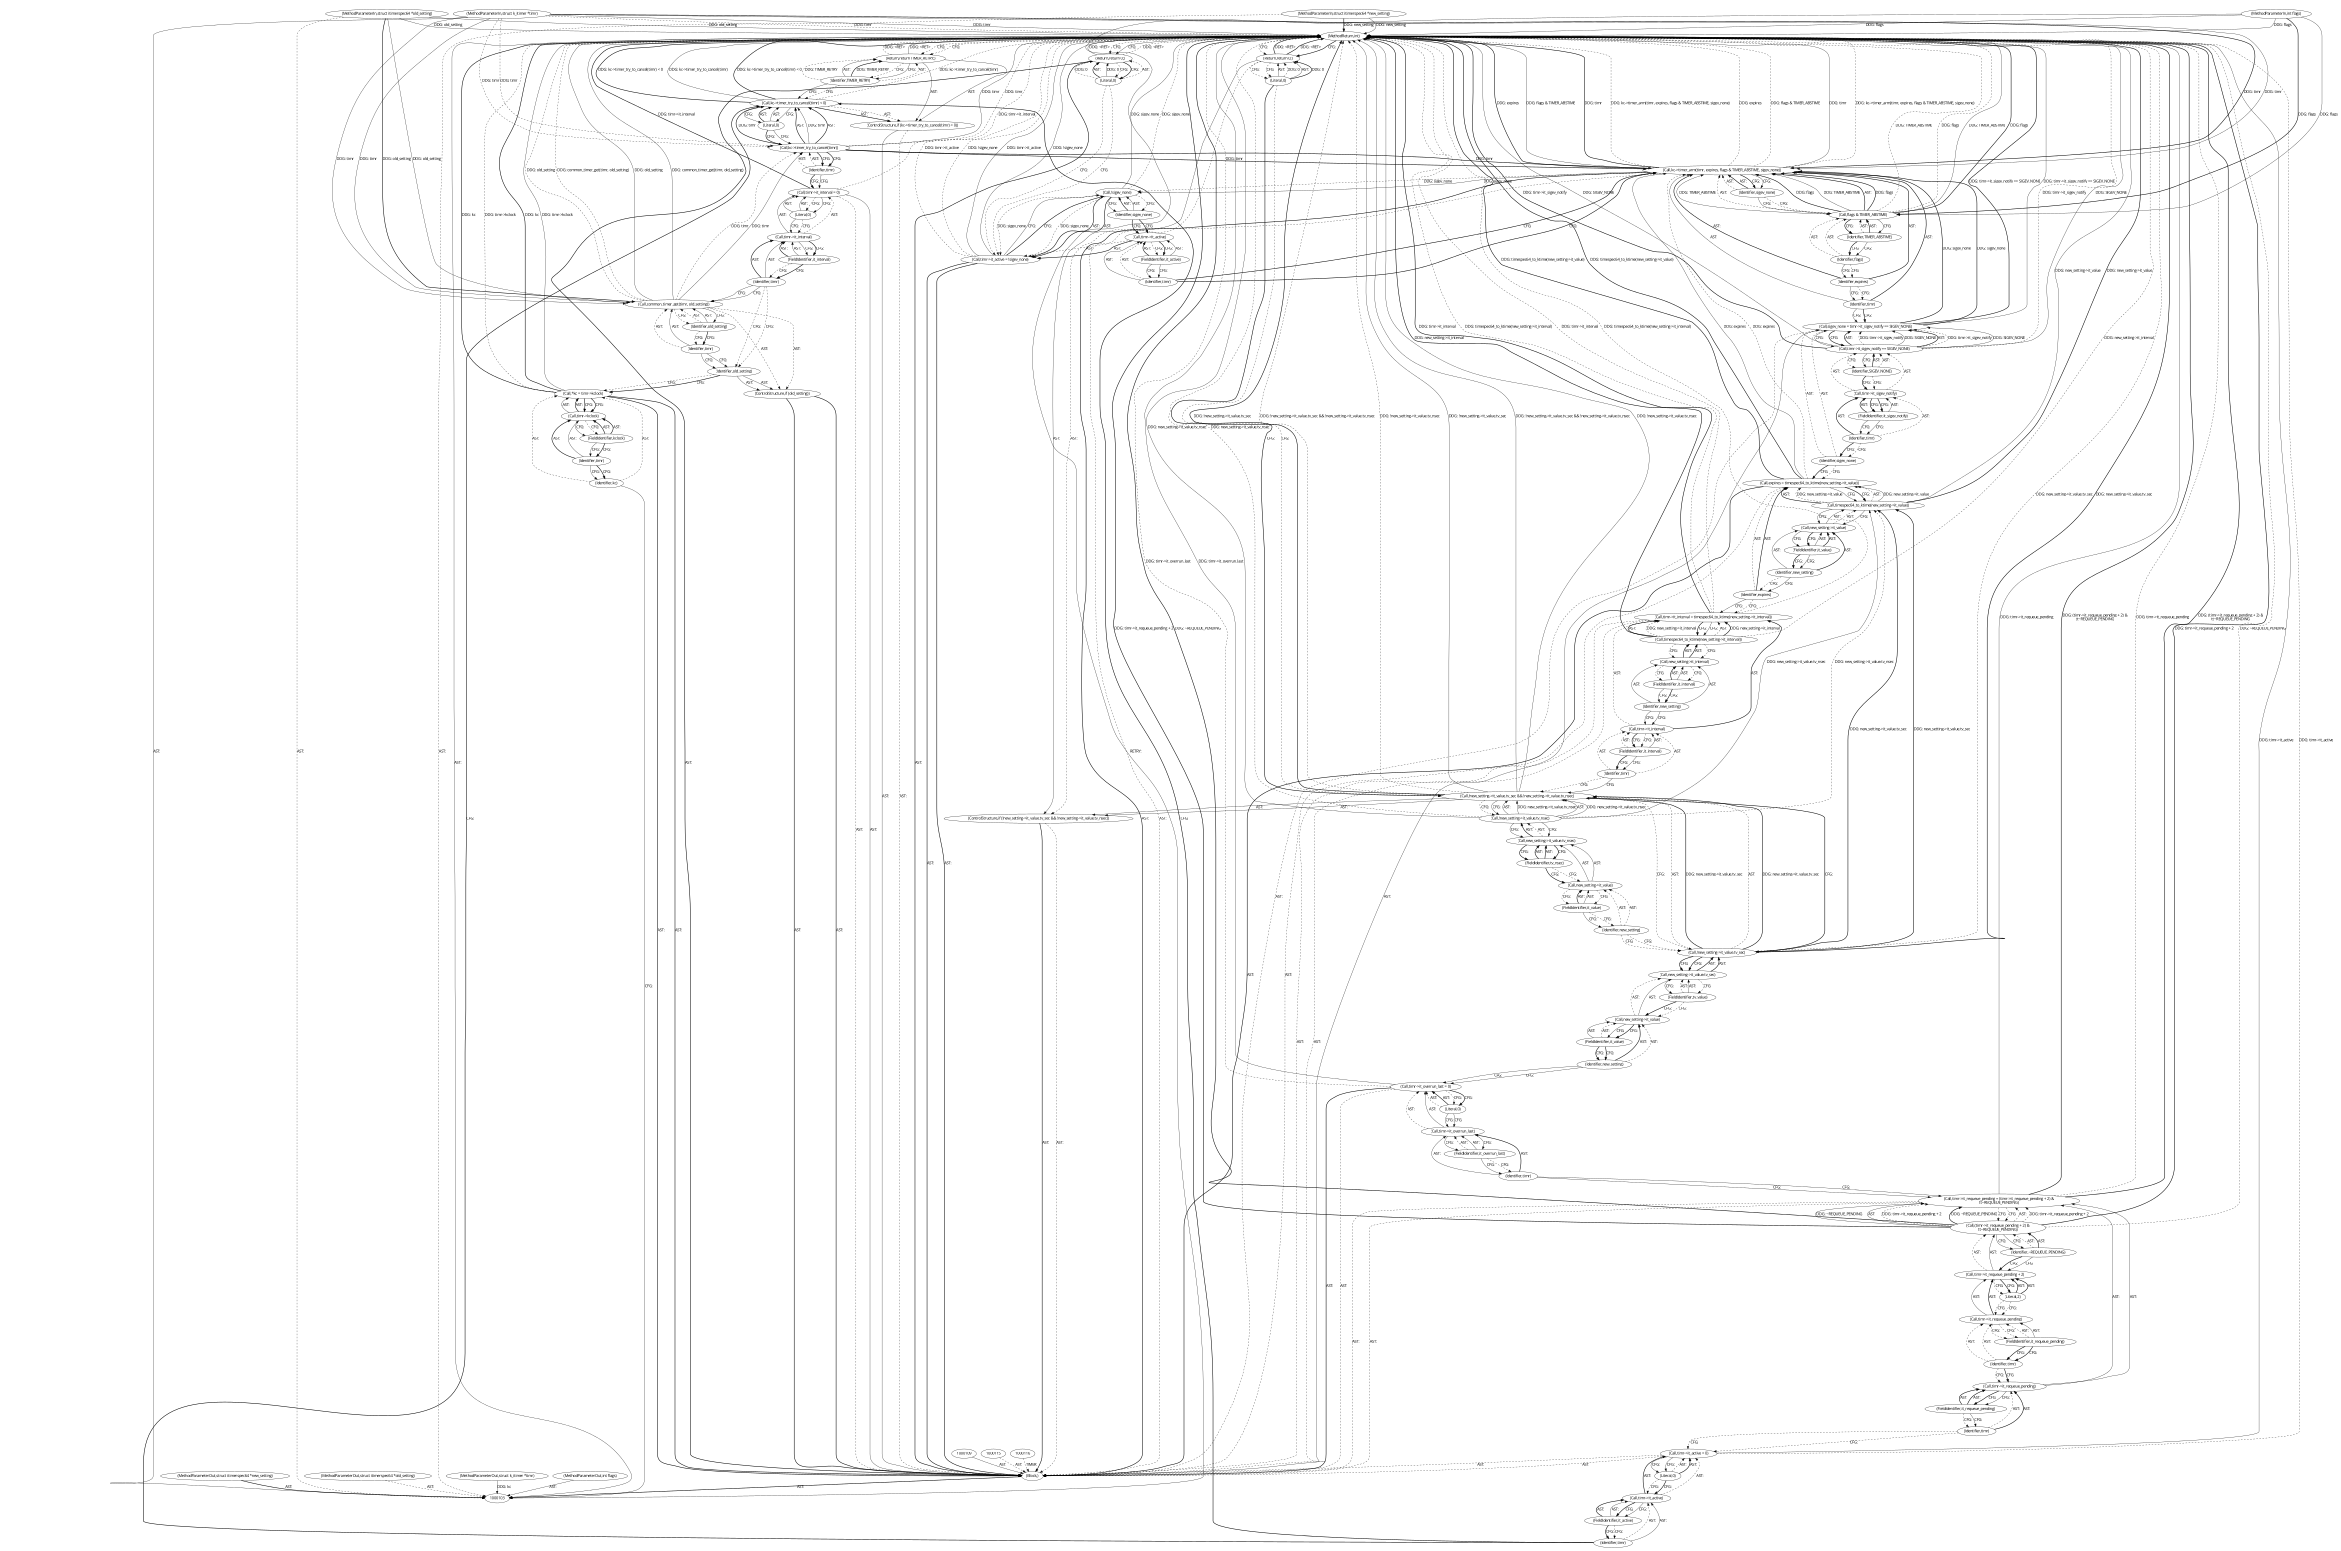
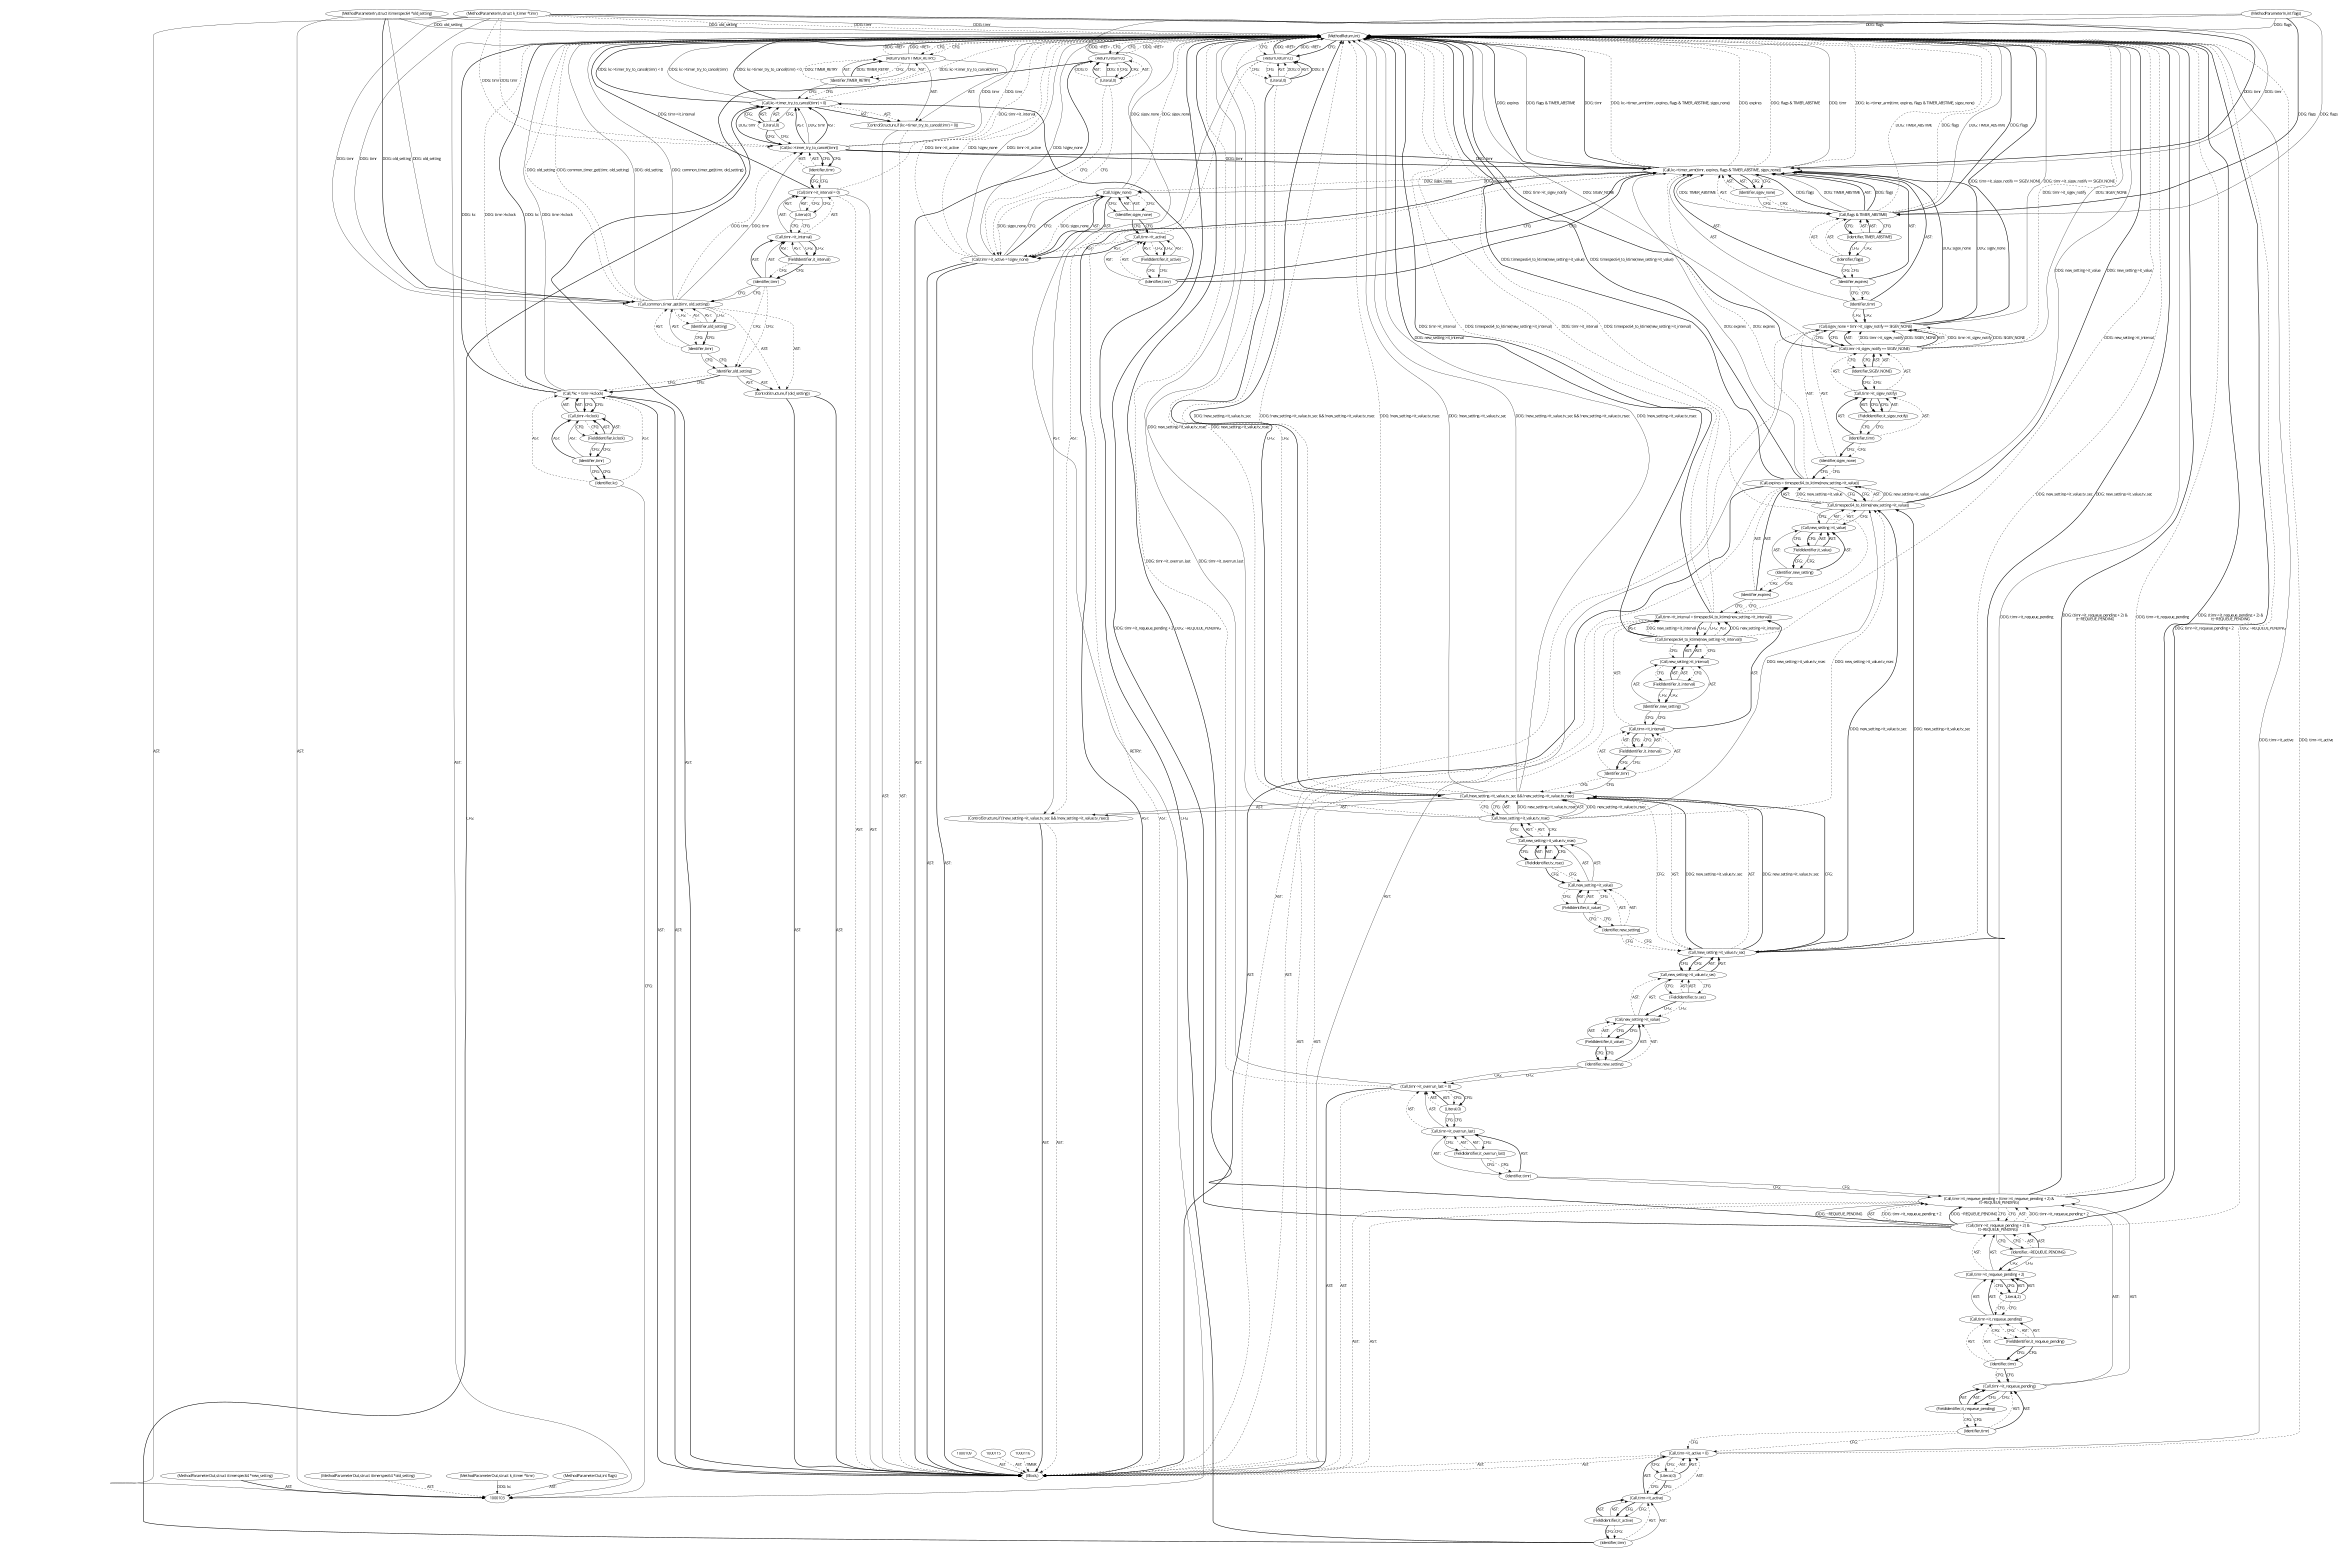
(1344, 14) -> none
(297, 824) -> (297, 824)
(1688, 997) -> (1688, 997)
(767, 1487) -> none
